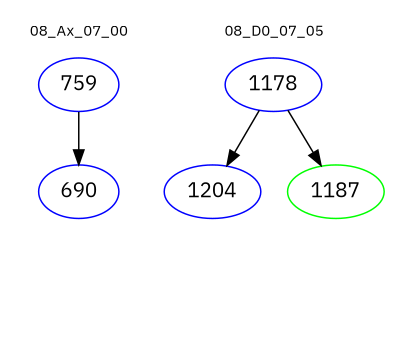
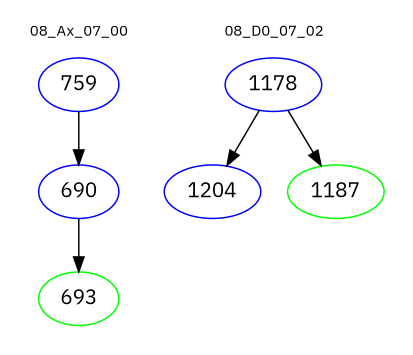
(274, 32) -> (274, 32)
none -> (79, 299)
